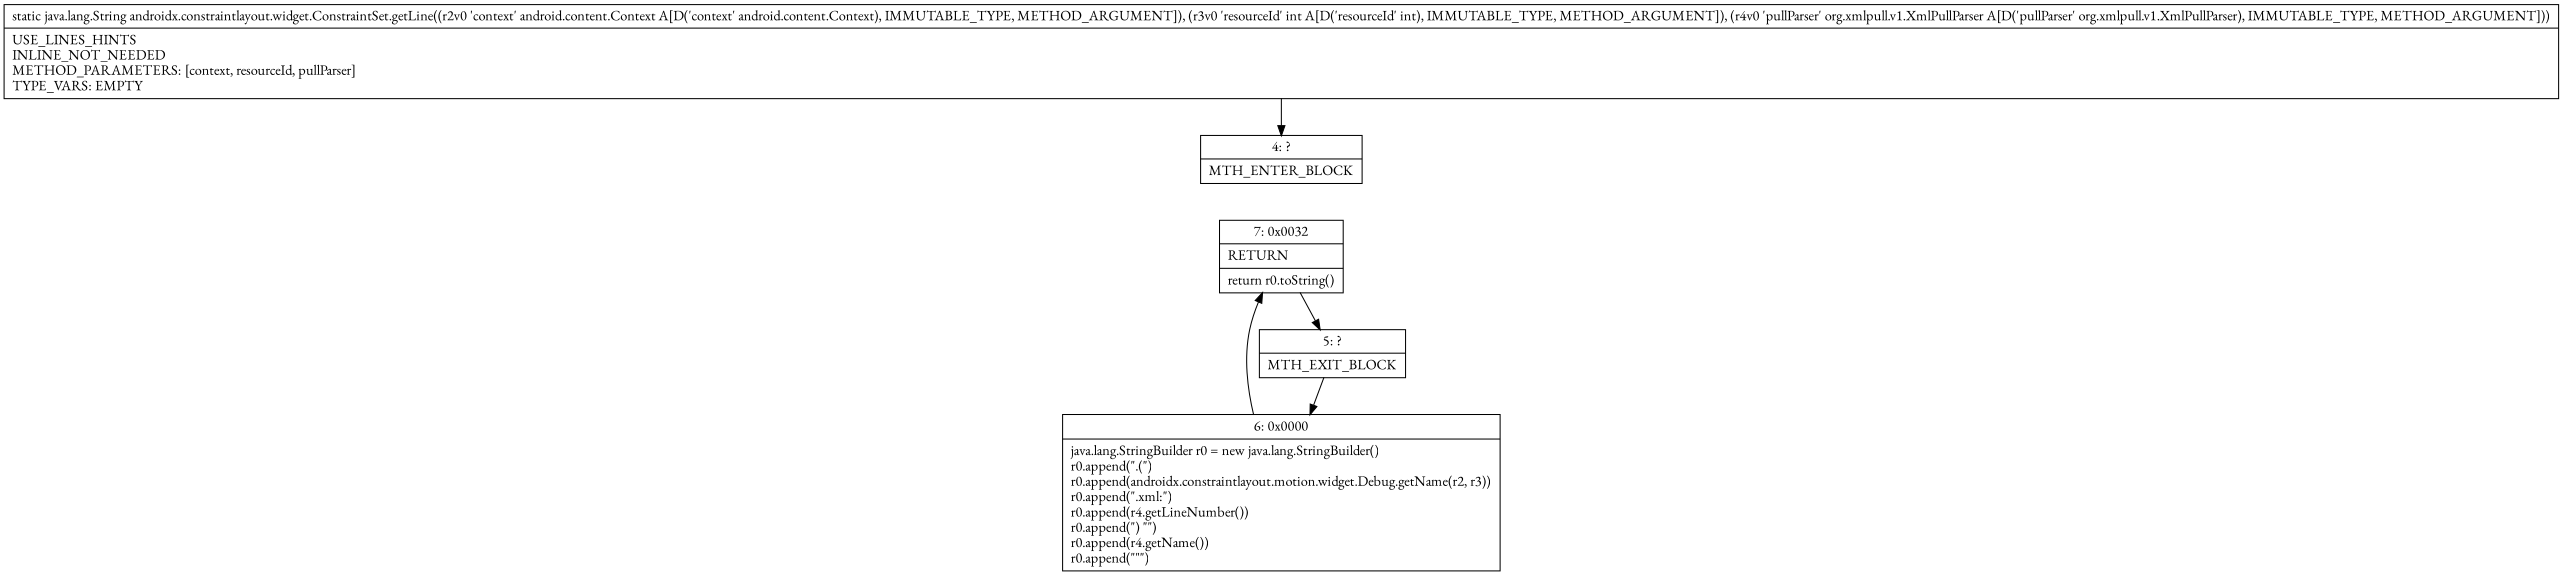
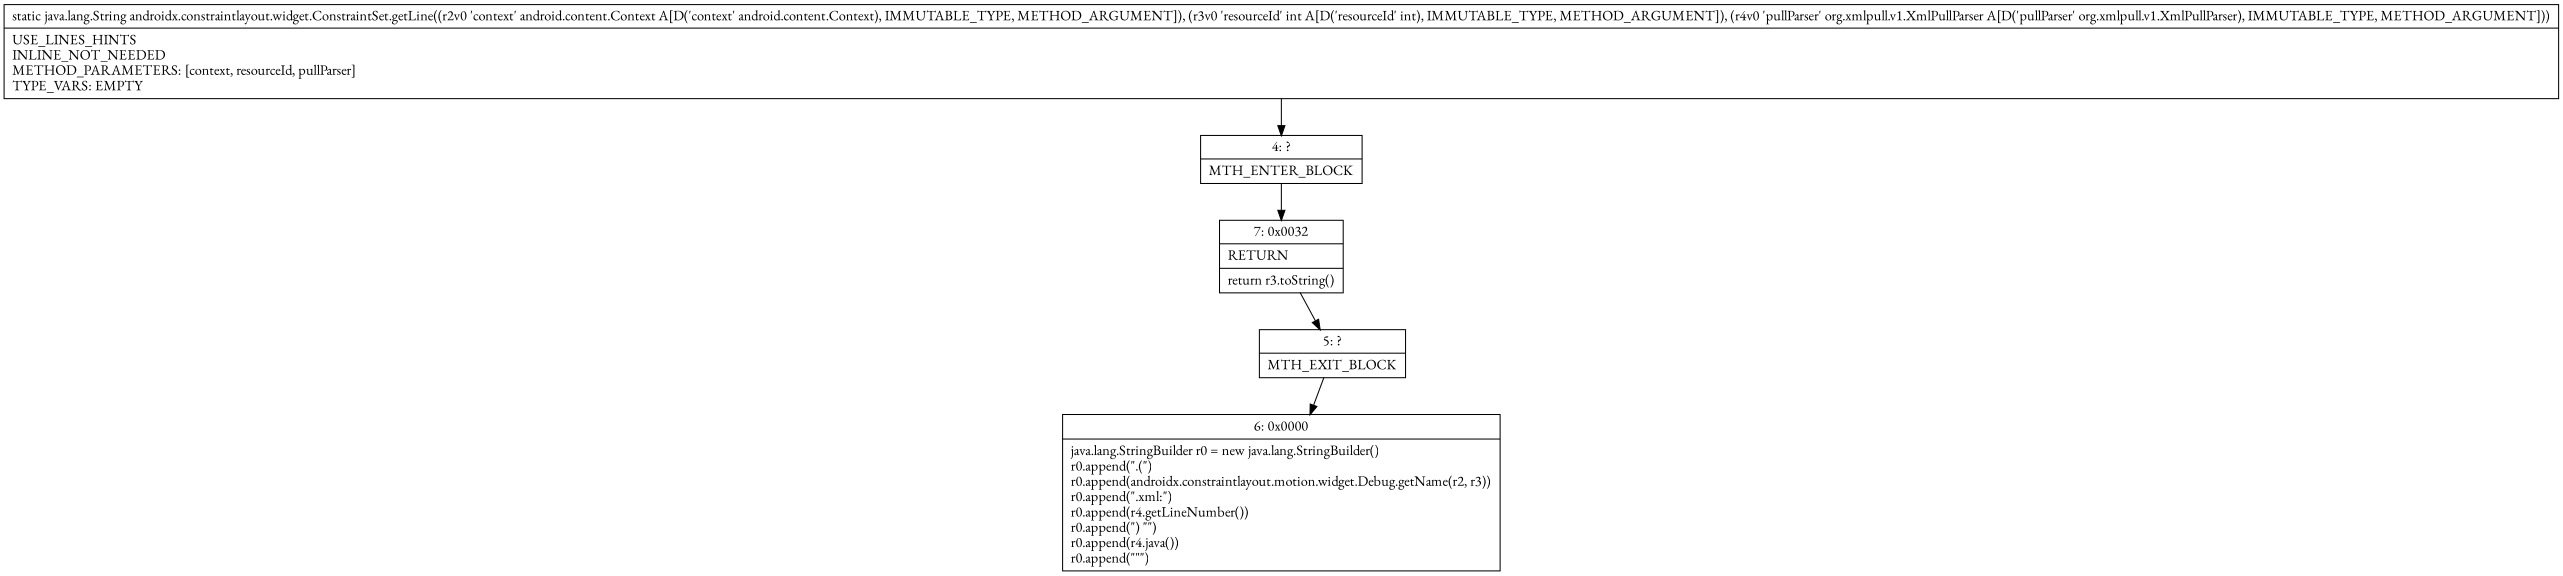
(1281, 280) -> (1281, 280)
(1247, 358) -> (1281, 197)
(1140, 543) -> (1125, 543)
